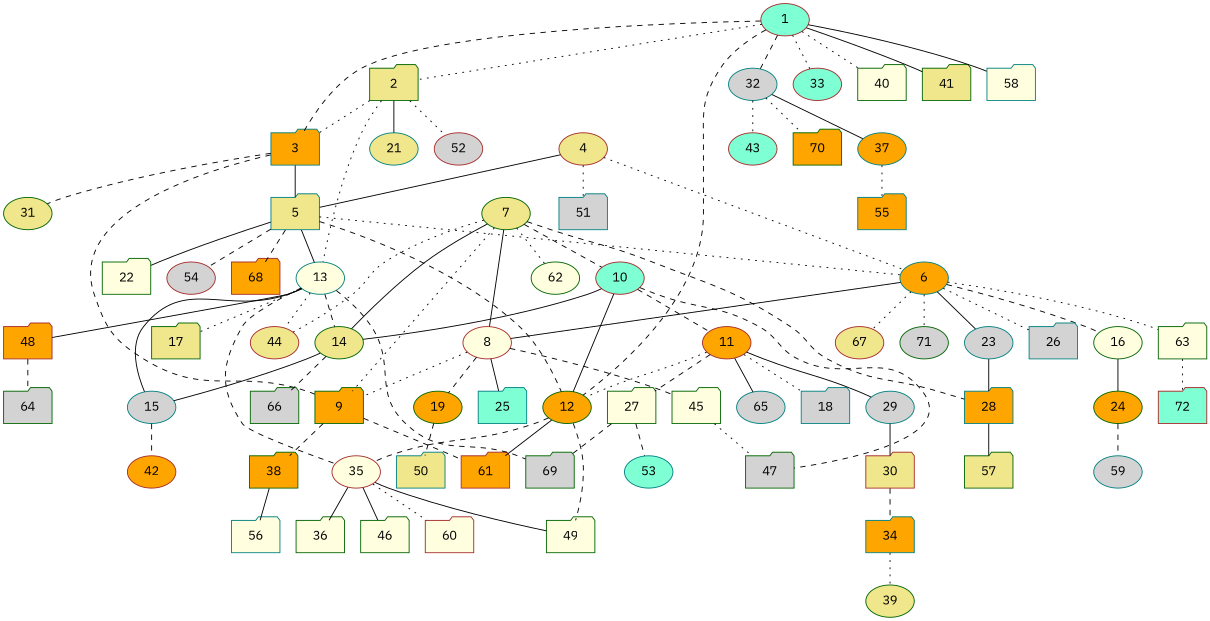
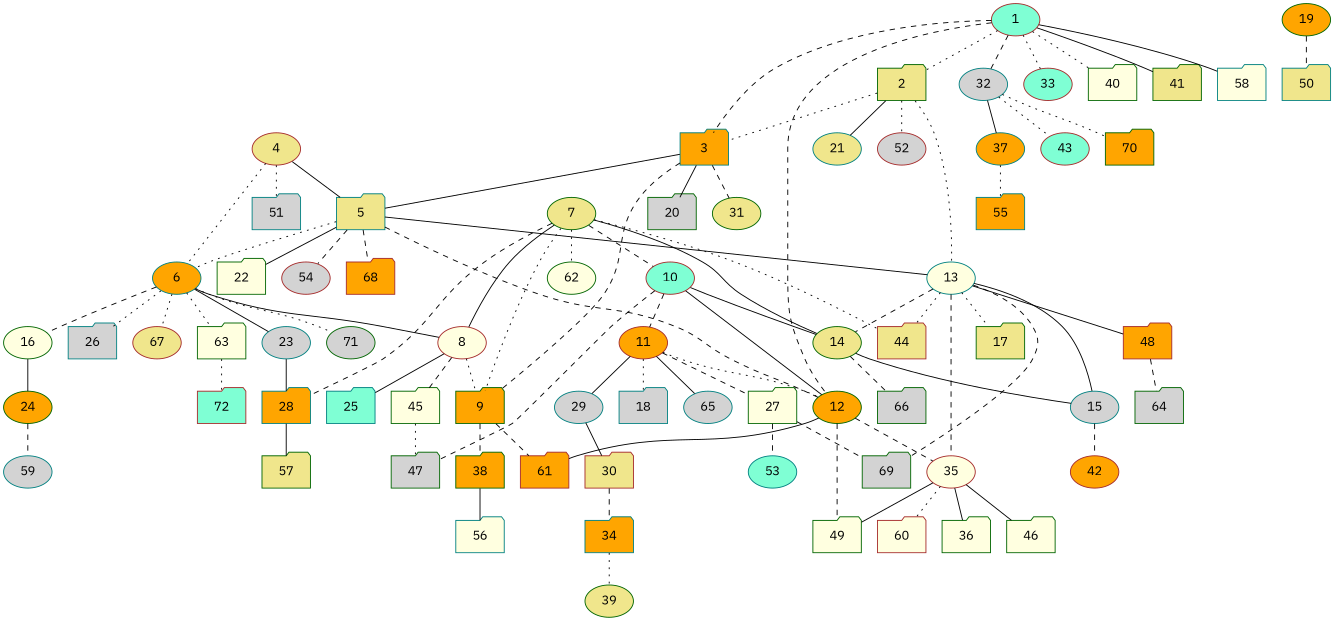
none -> (672, 214)
(275, 343) -> (902, 343)
(463, 375) -> none
